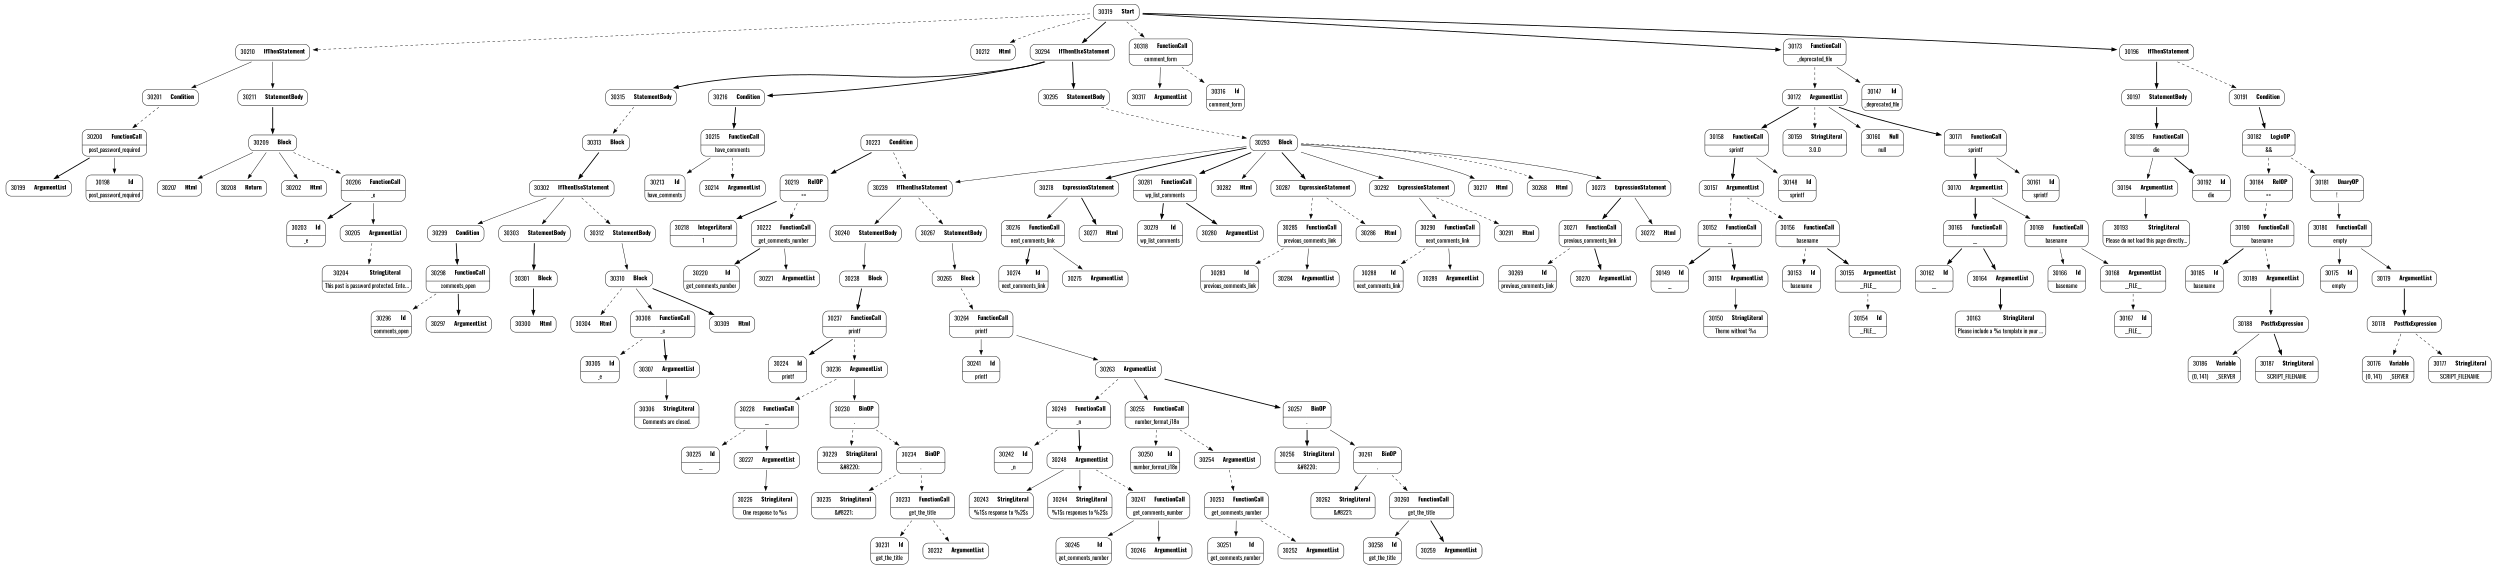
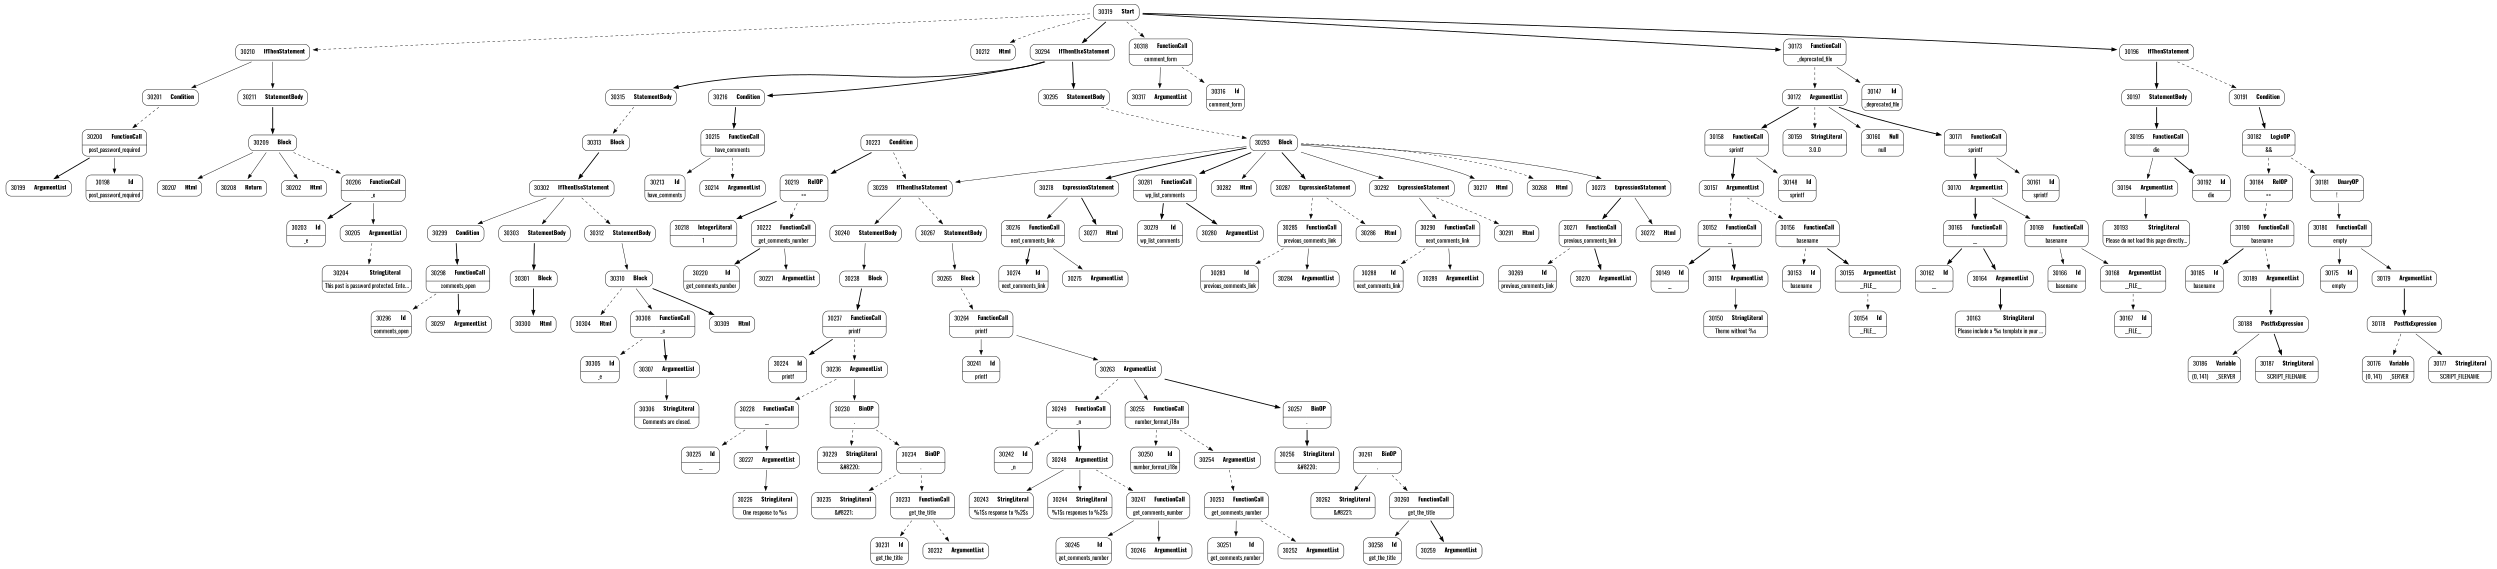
(2427, 343) -> (2427, 343)
(1340, 436) -> none
